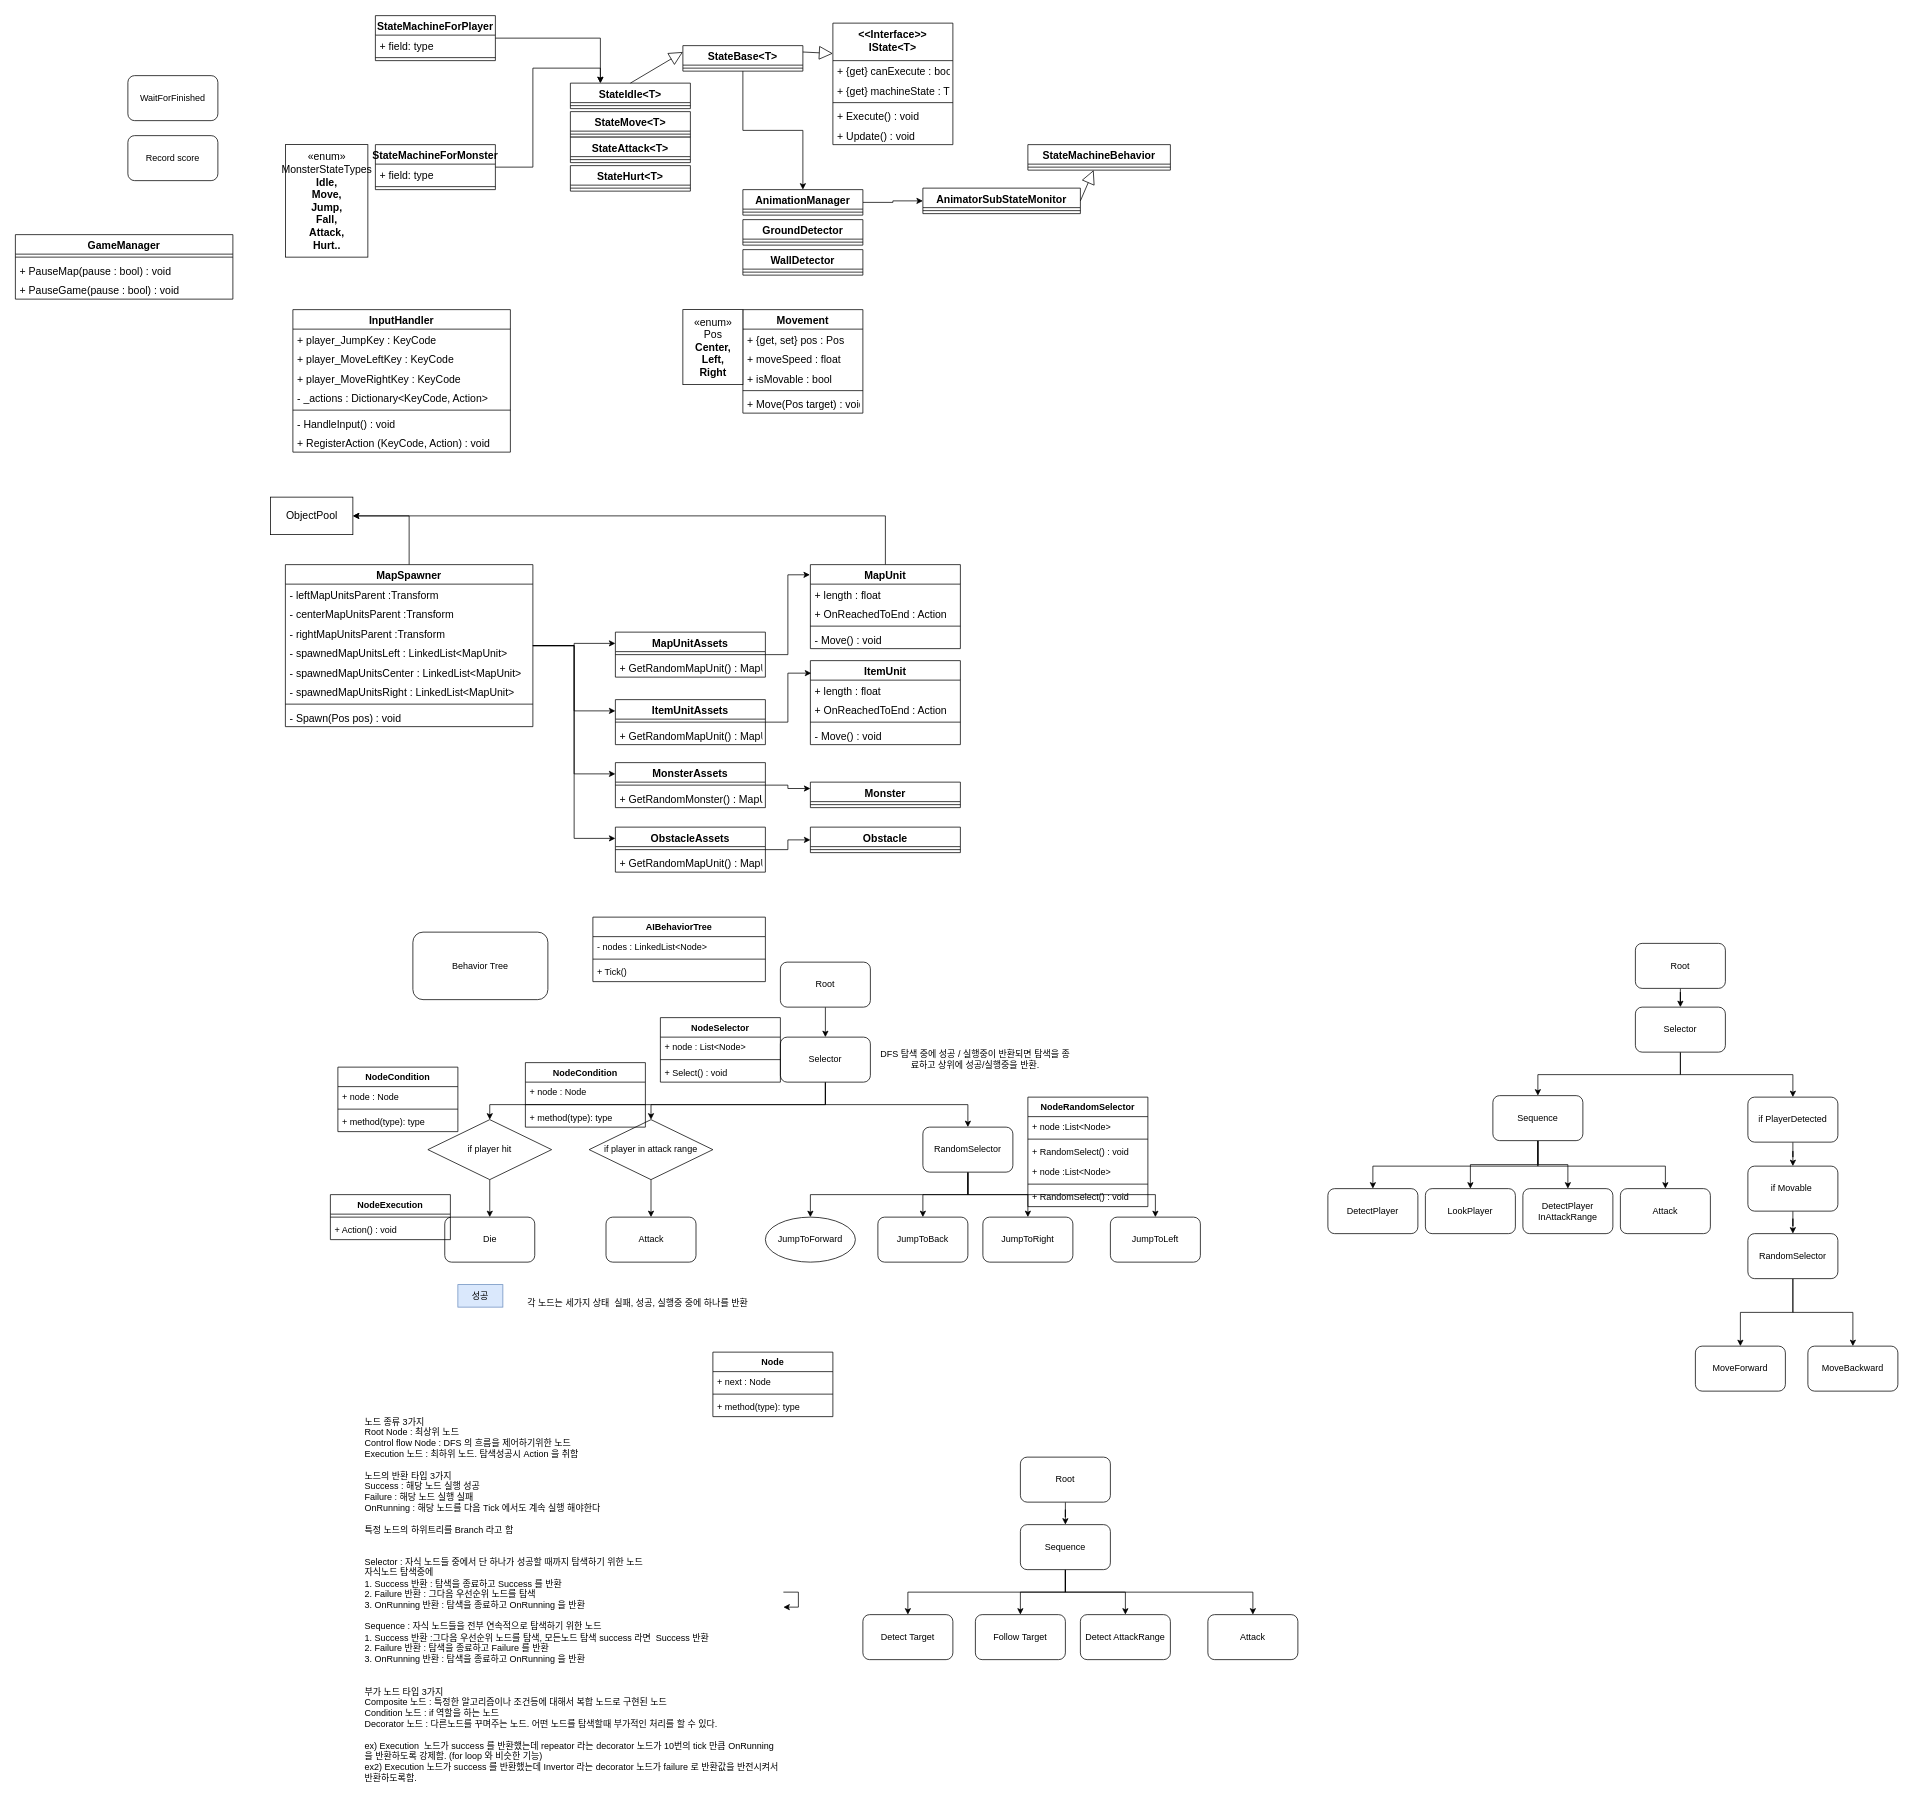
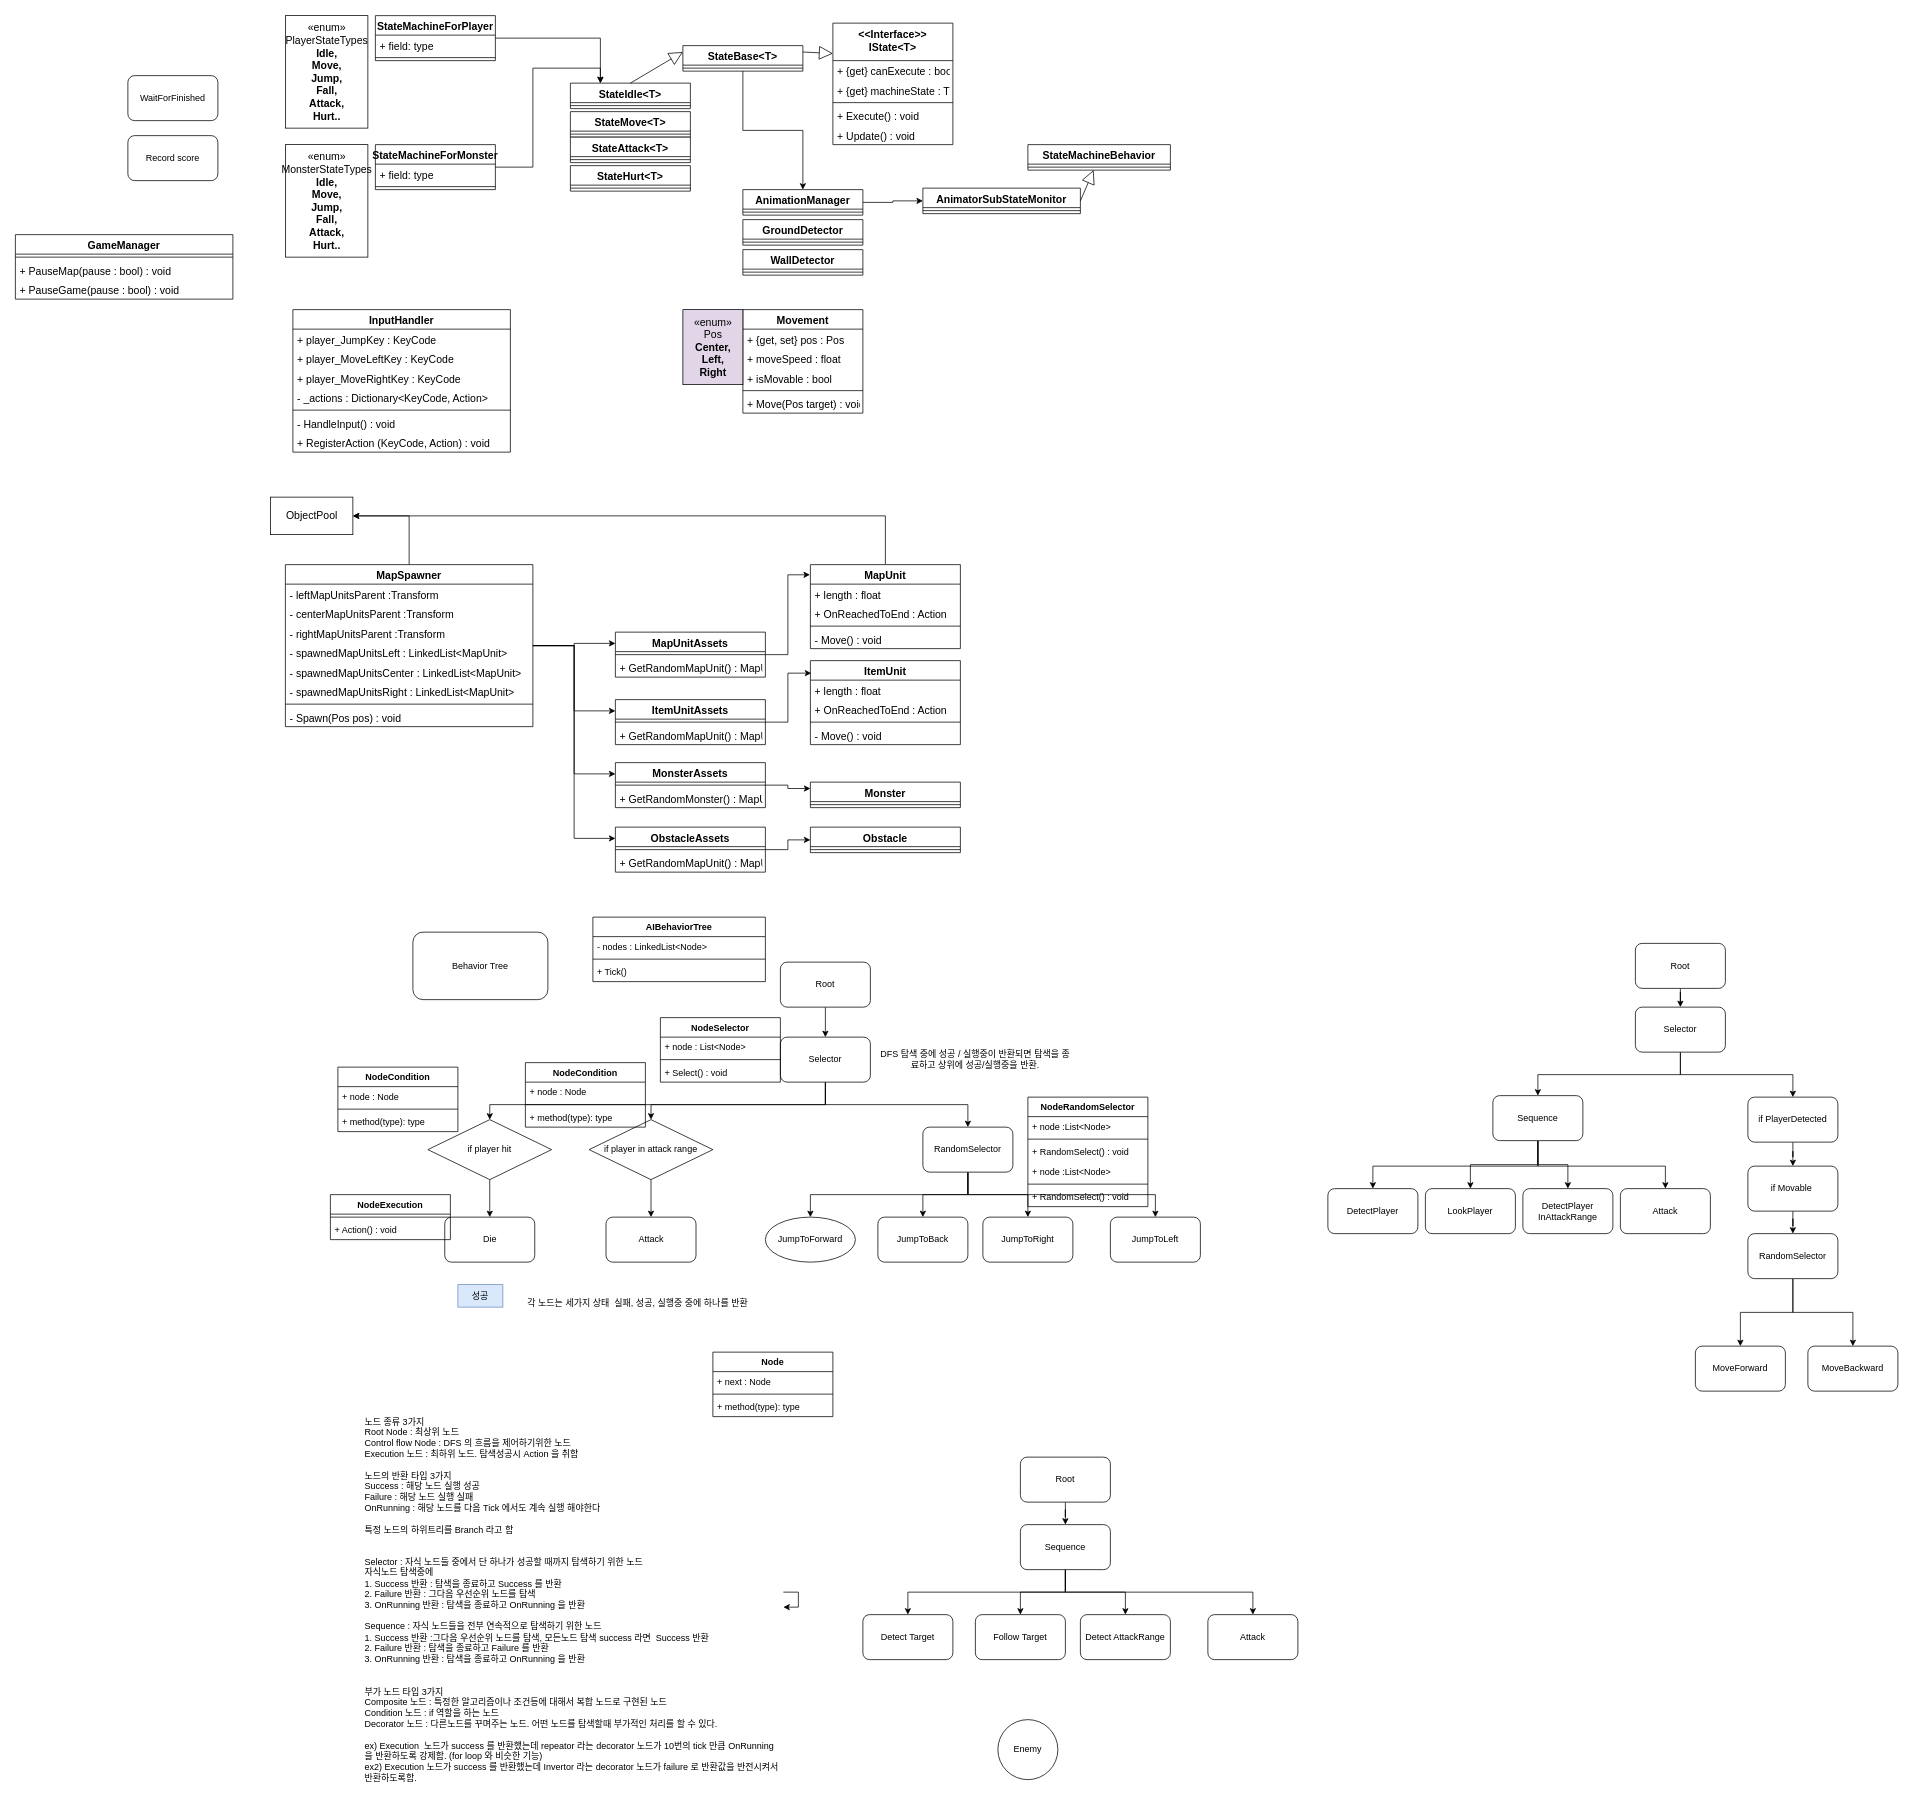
none -> (327, 72)
(713, 347) -> (713, 347)
none -> (1028, 1749)
